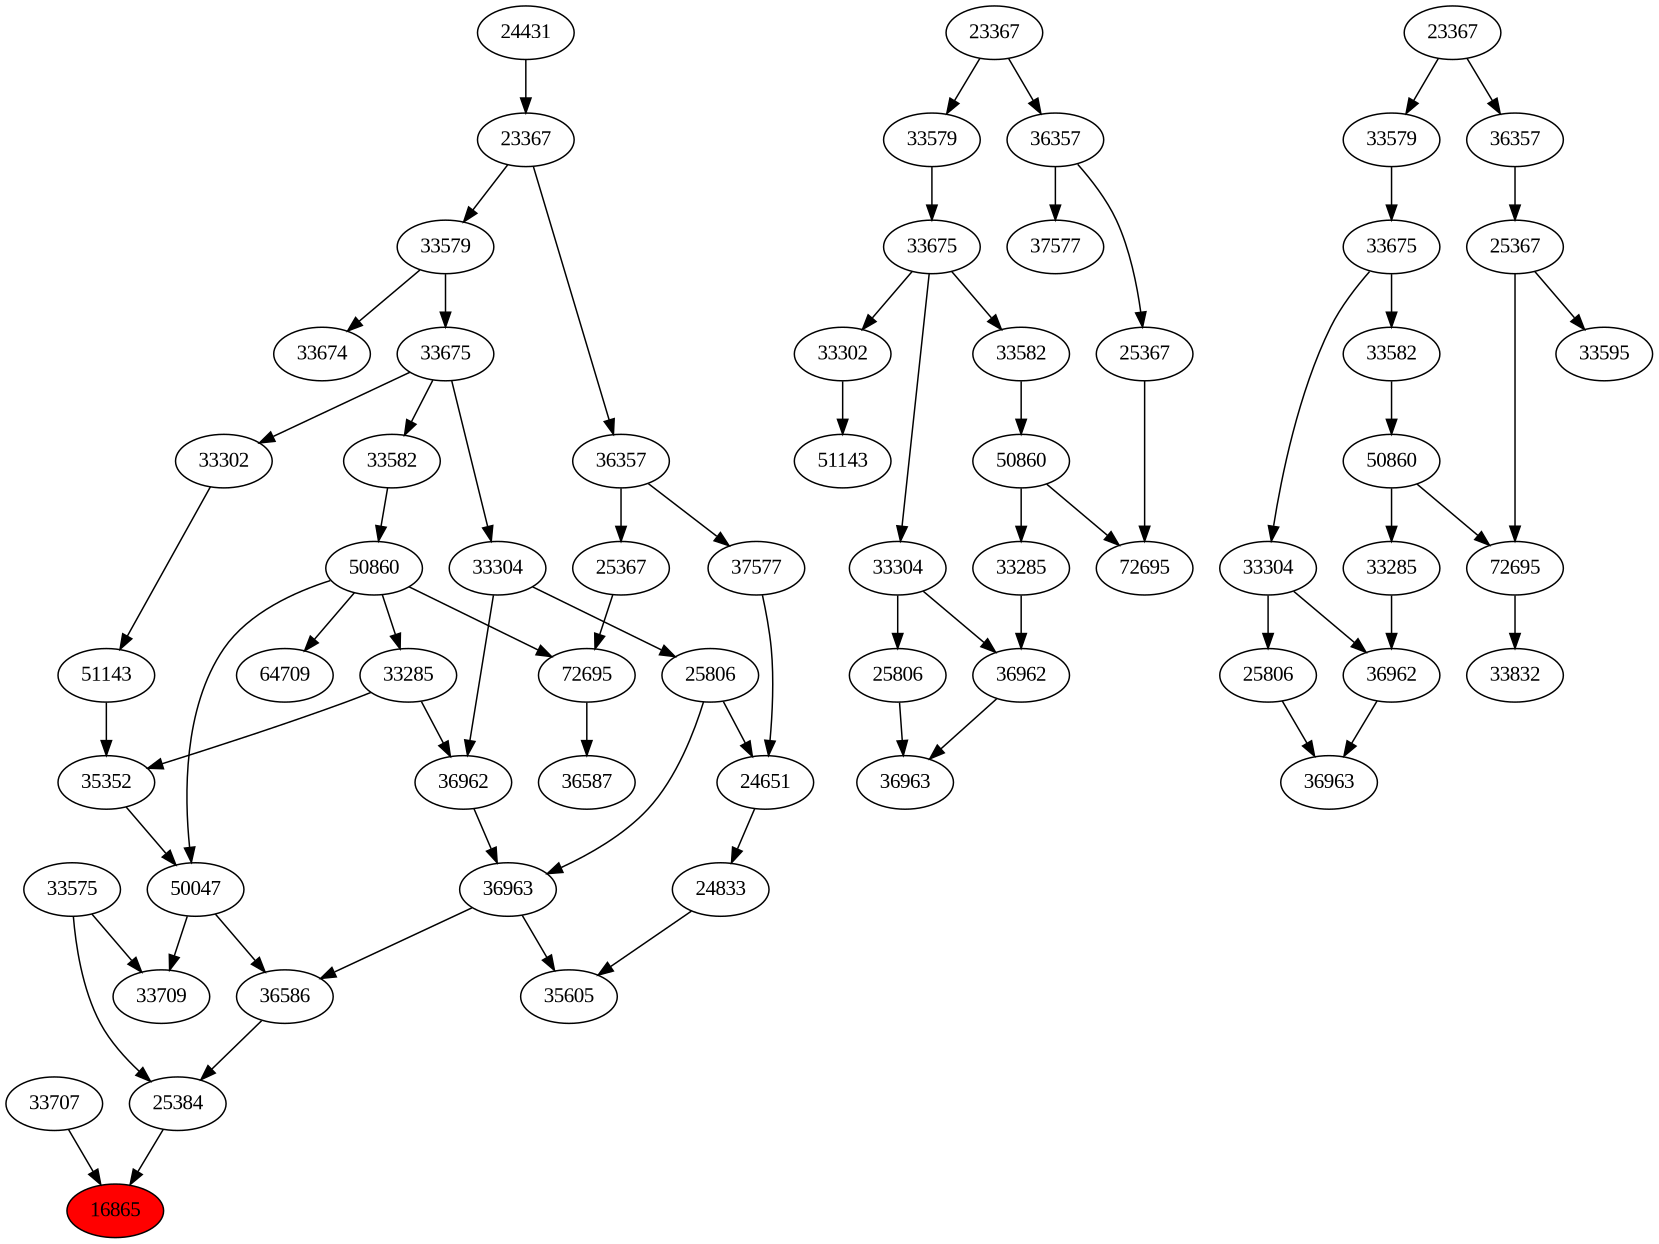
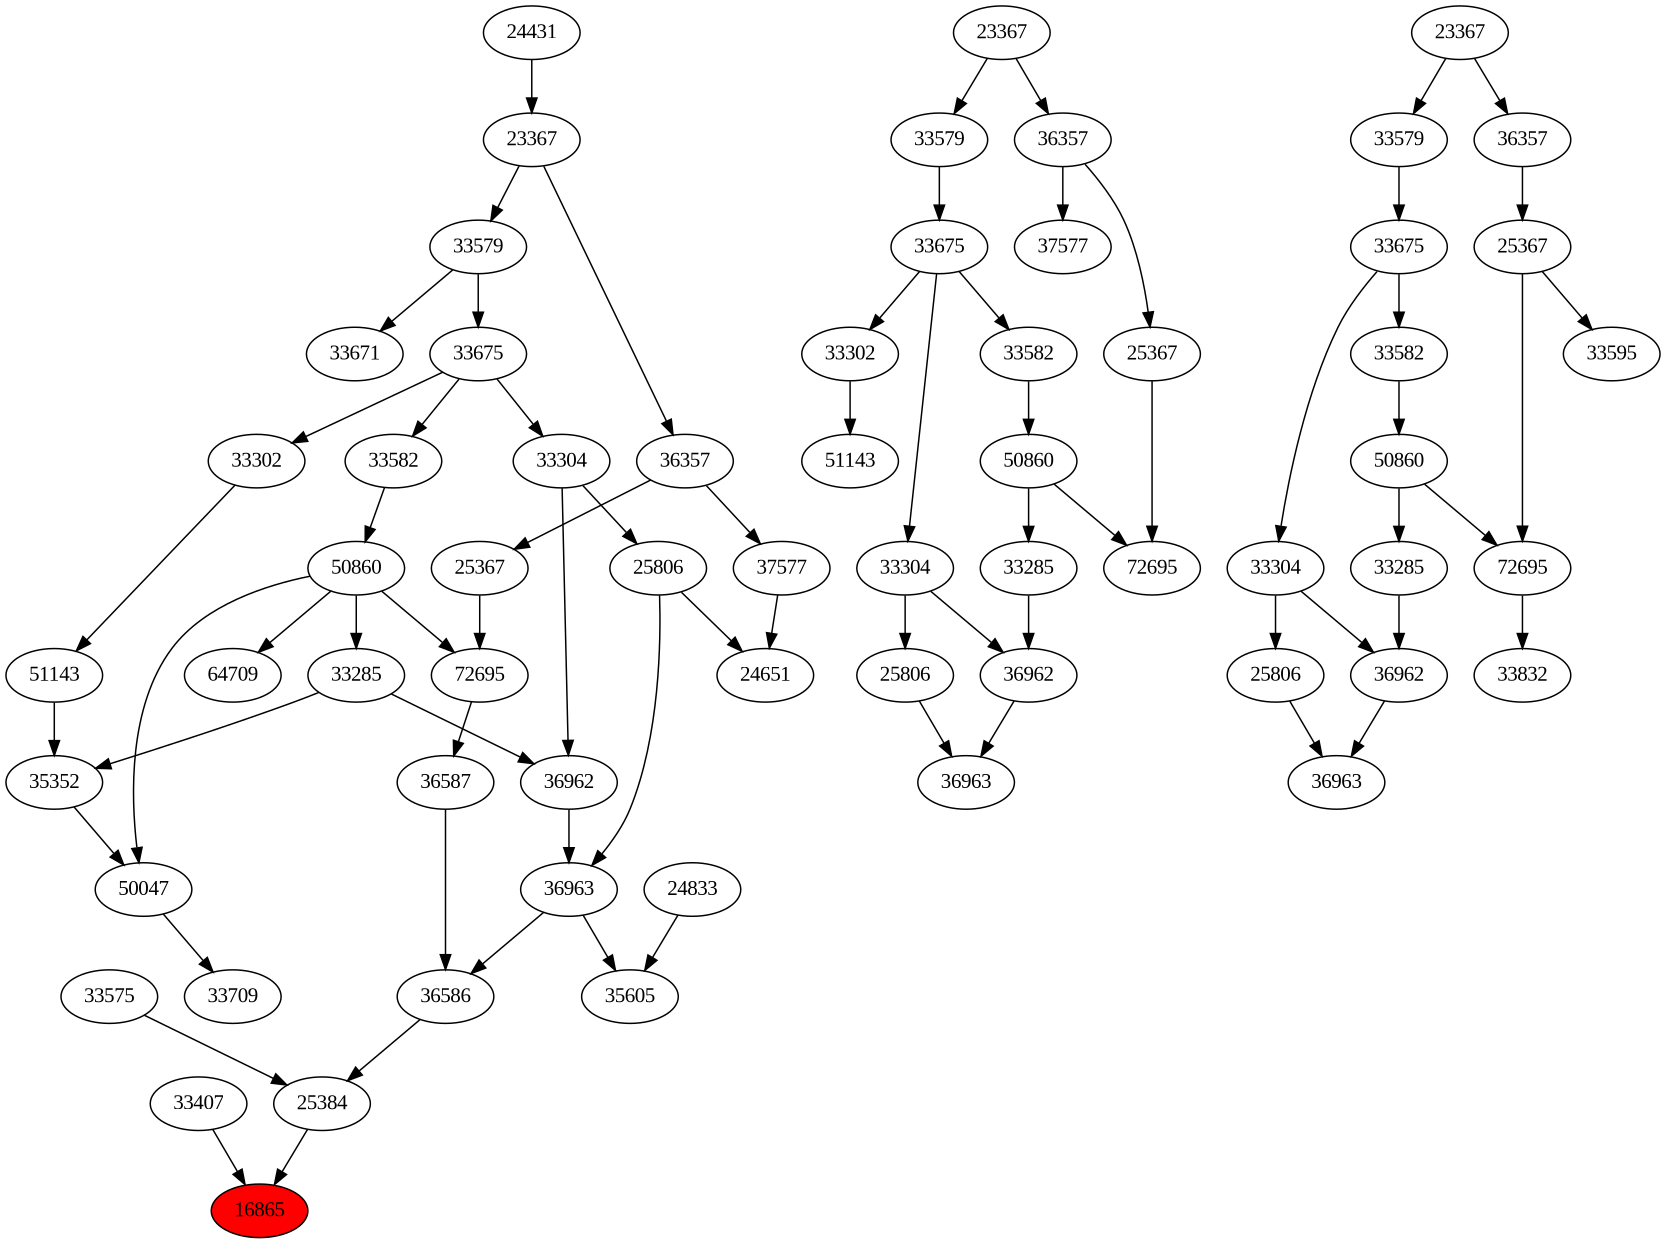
(322, 354) -> (355, 354)
(746, 829) -> none
(112, 937) -> none
(235, 937) -> (446, 882)
(54, 1104) -> (199, 1104)
